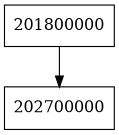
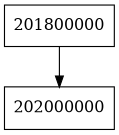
(59, 108) -> (59, 108)
